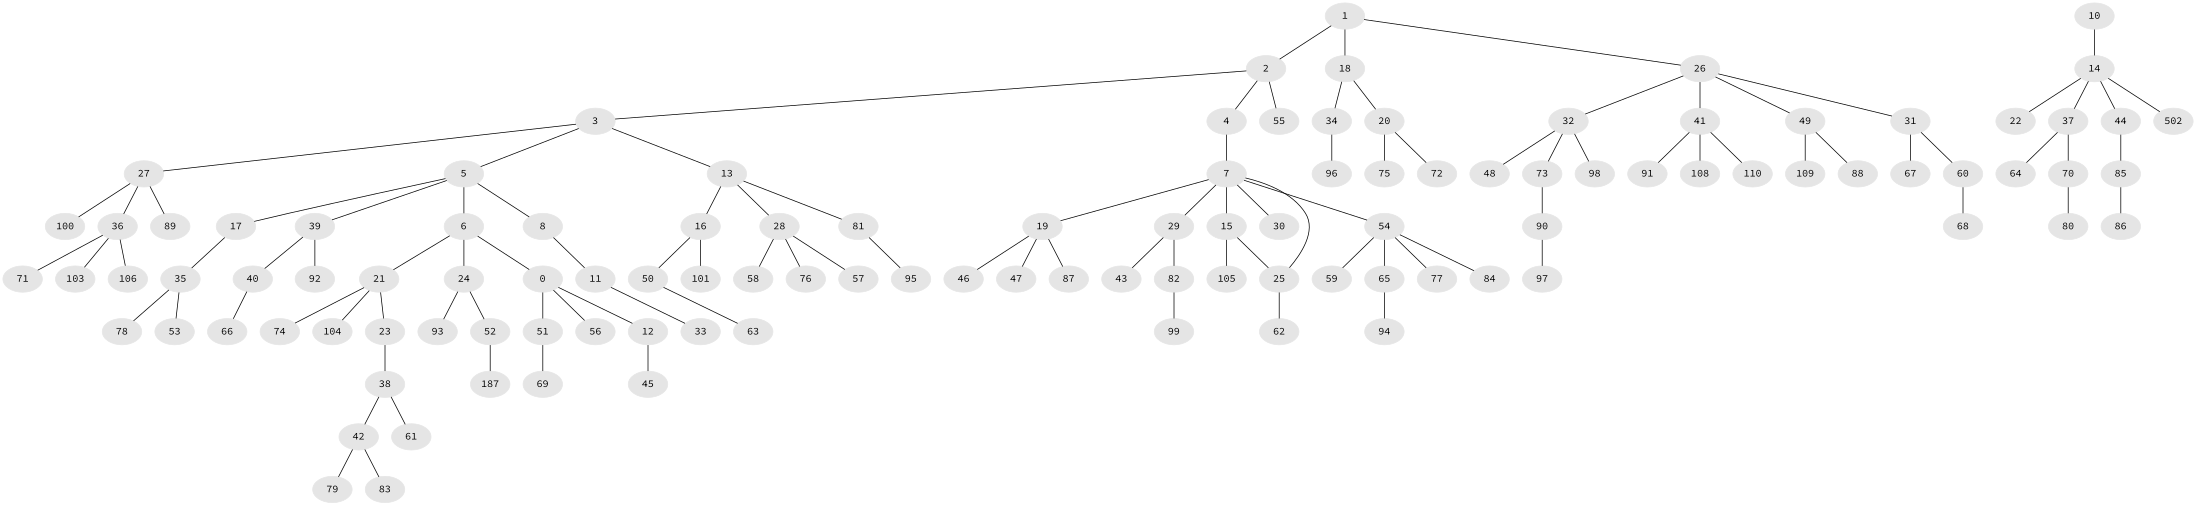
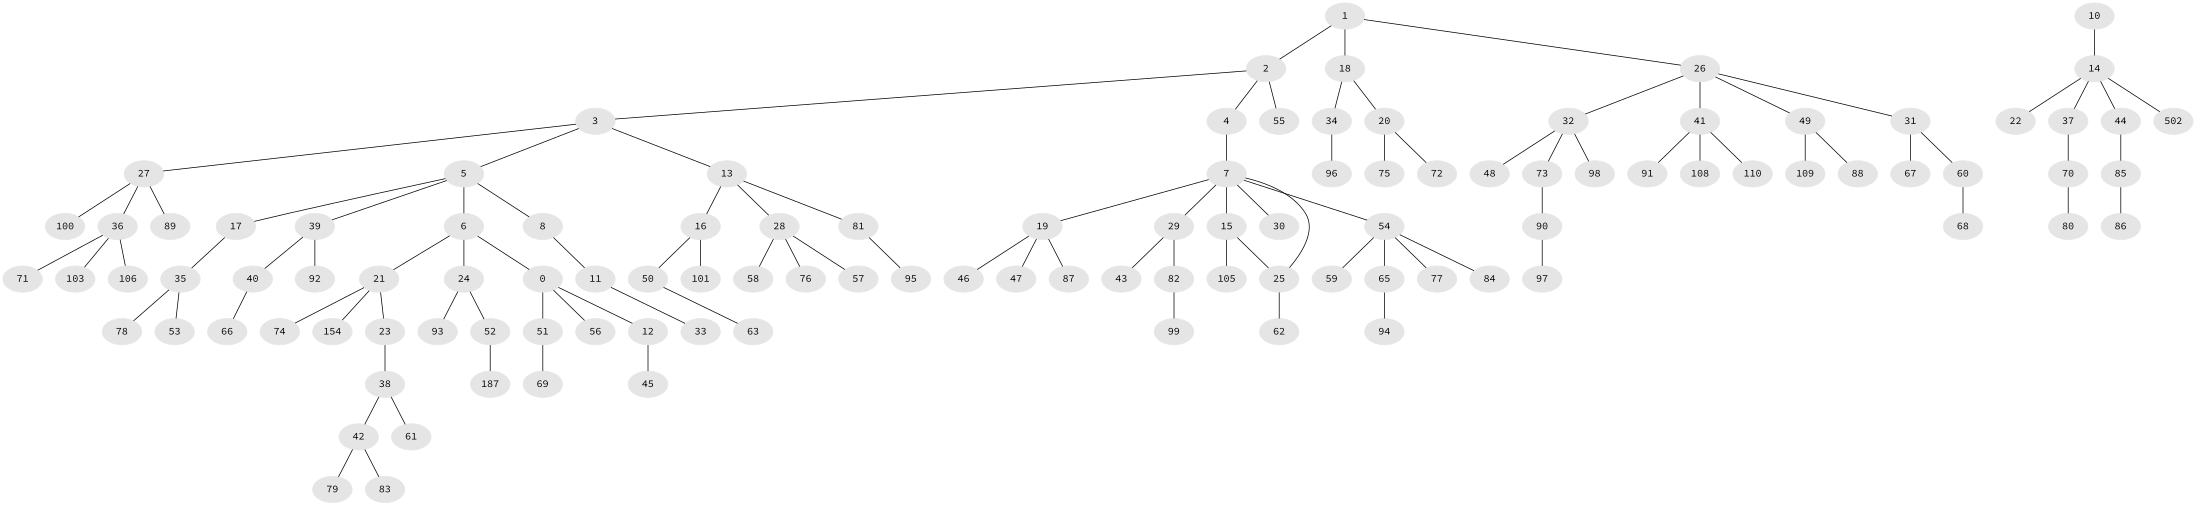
(2016, 174) -> none
(332, 332) -> (332, 332)
